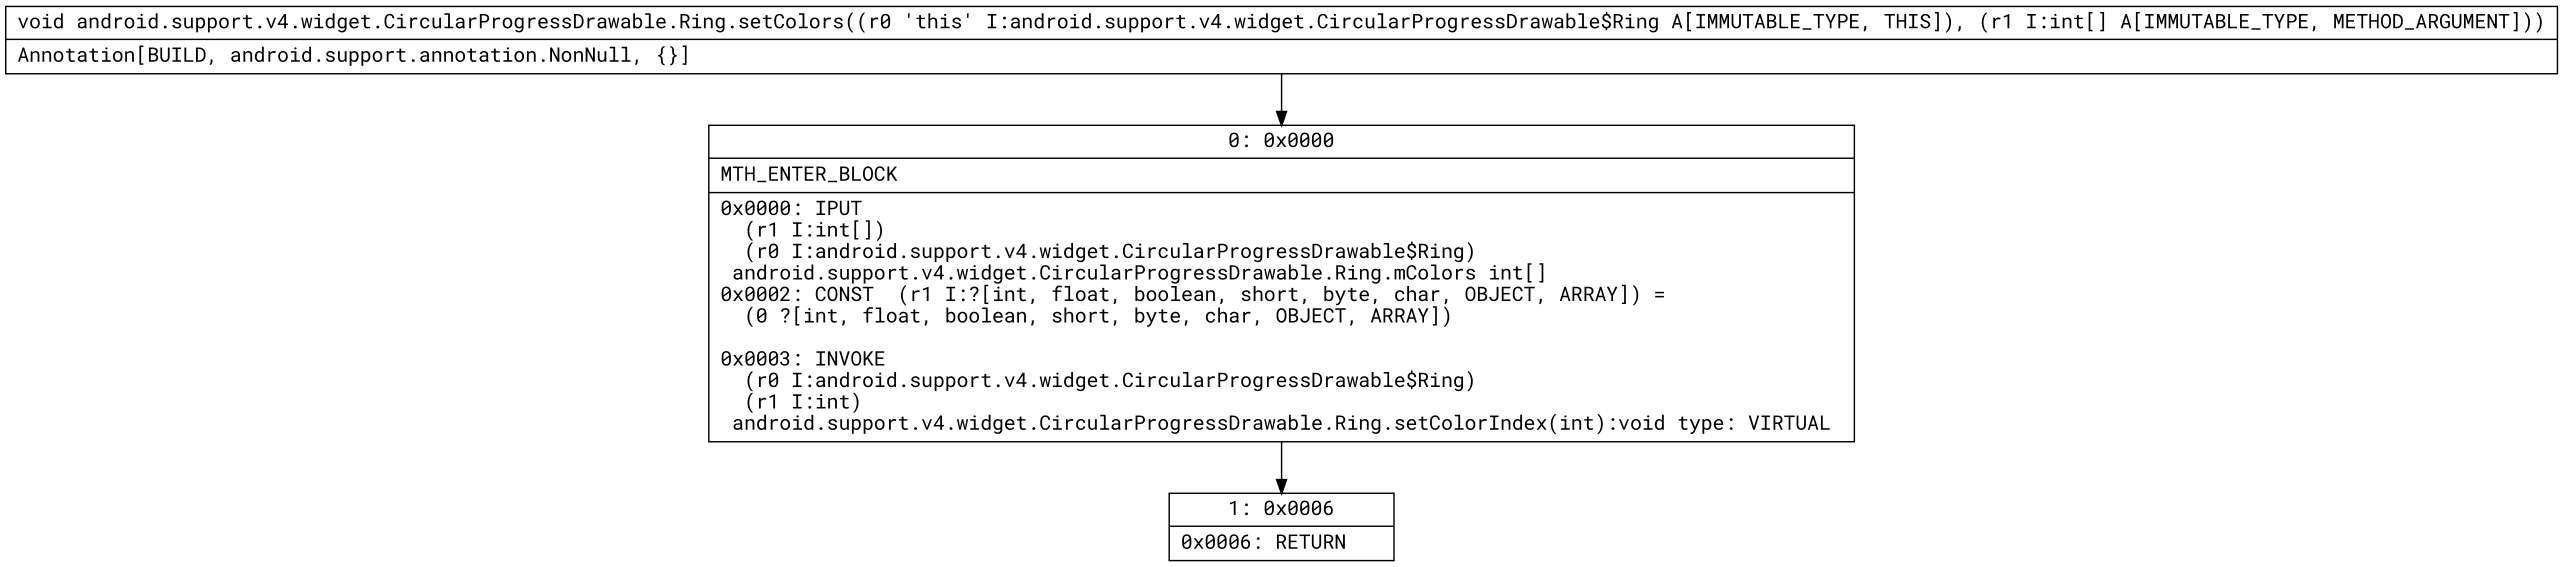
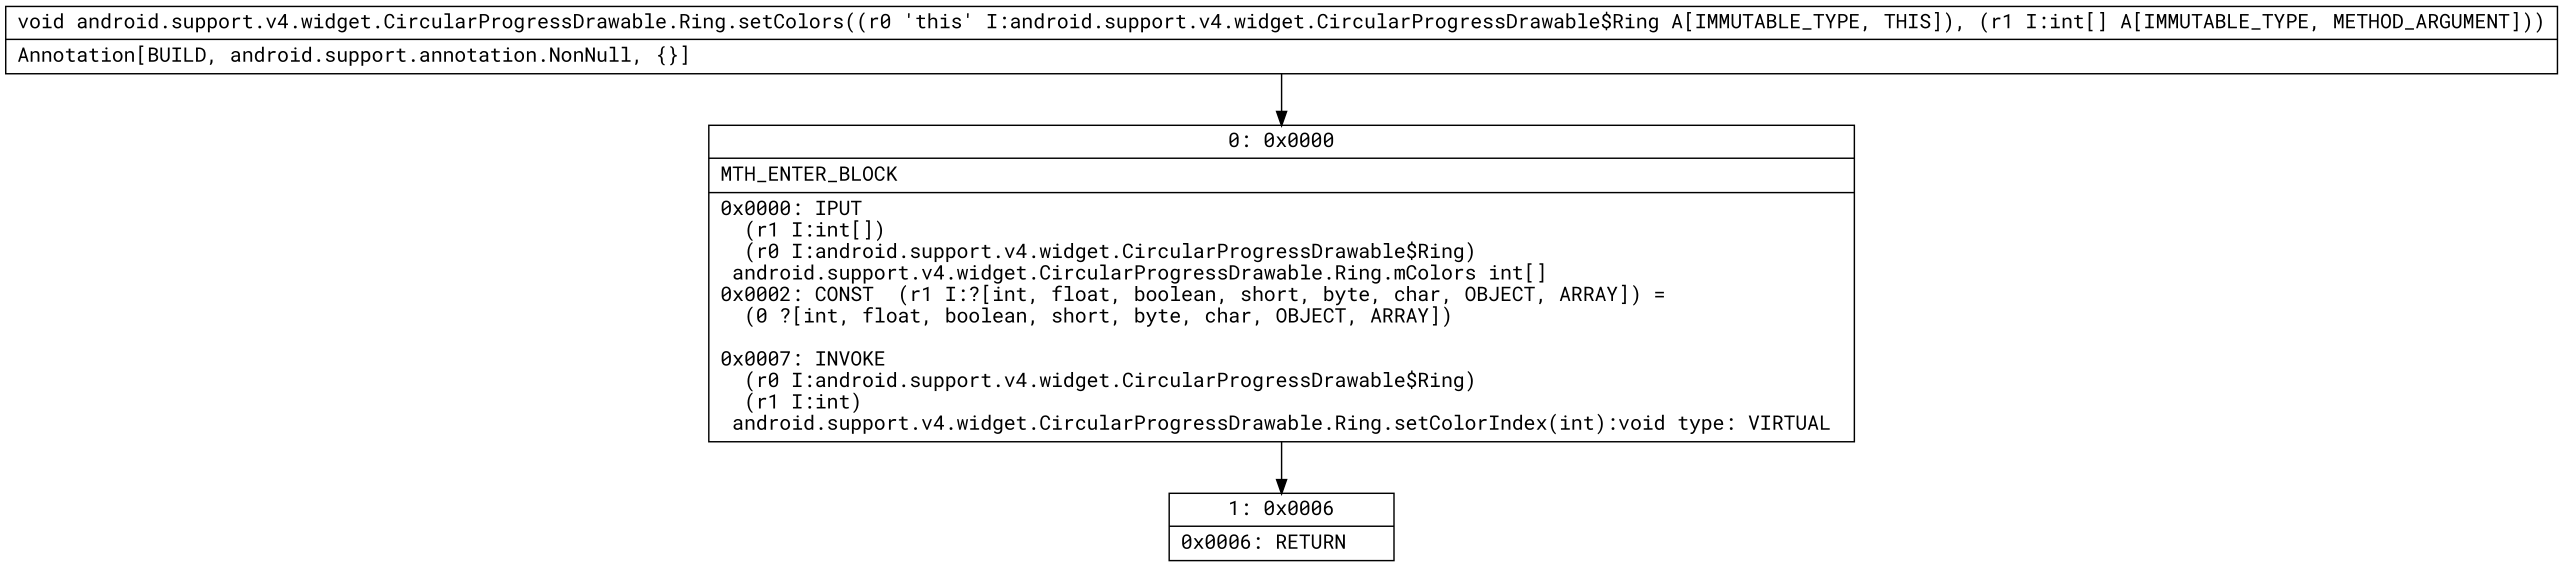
(815, 359) -> (815, 359)
